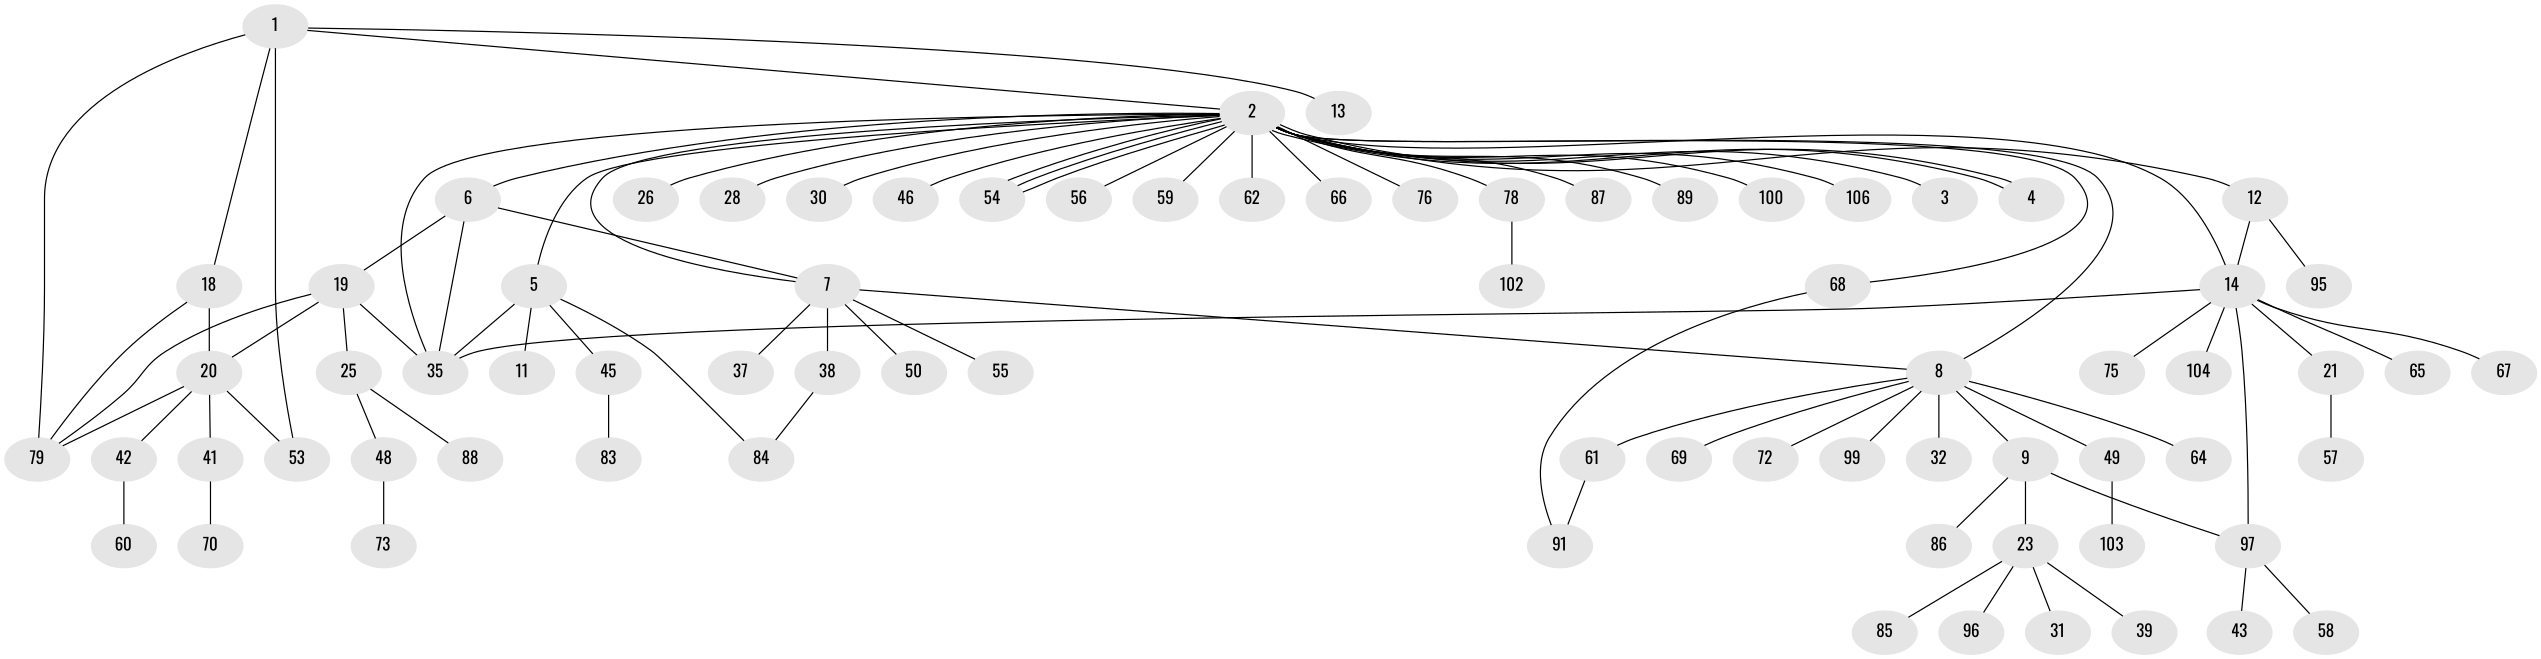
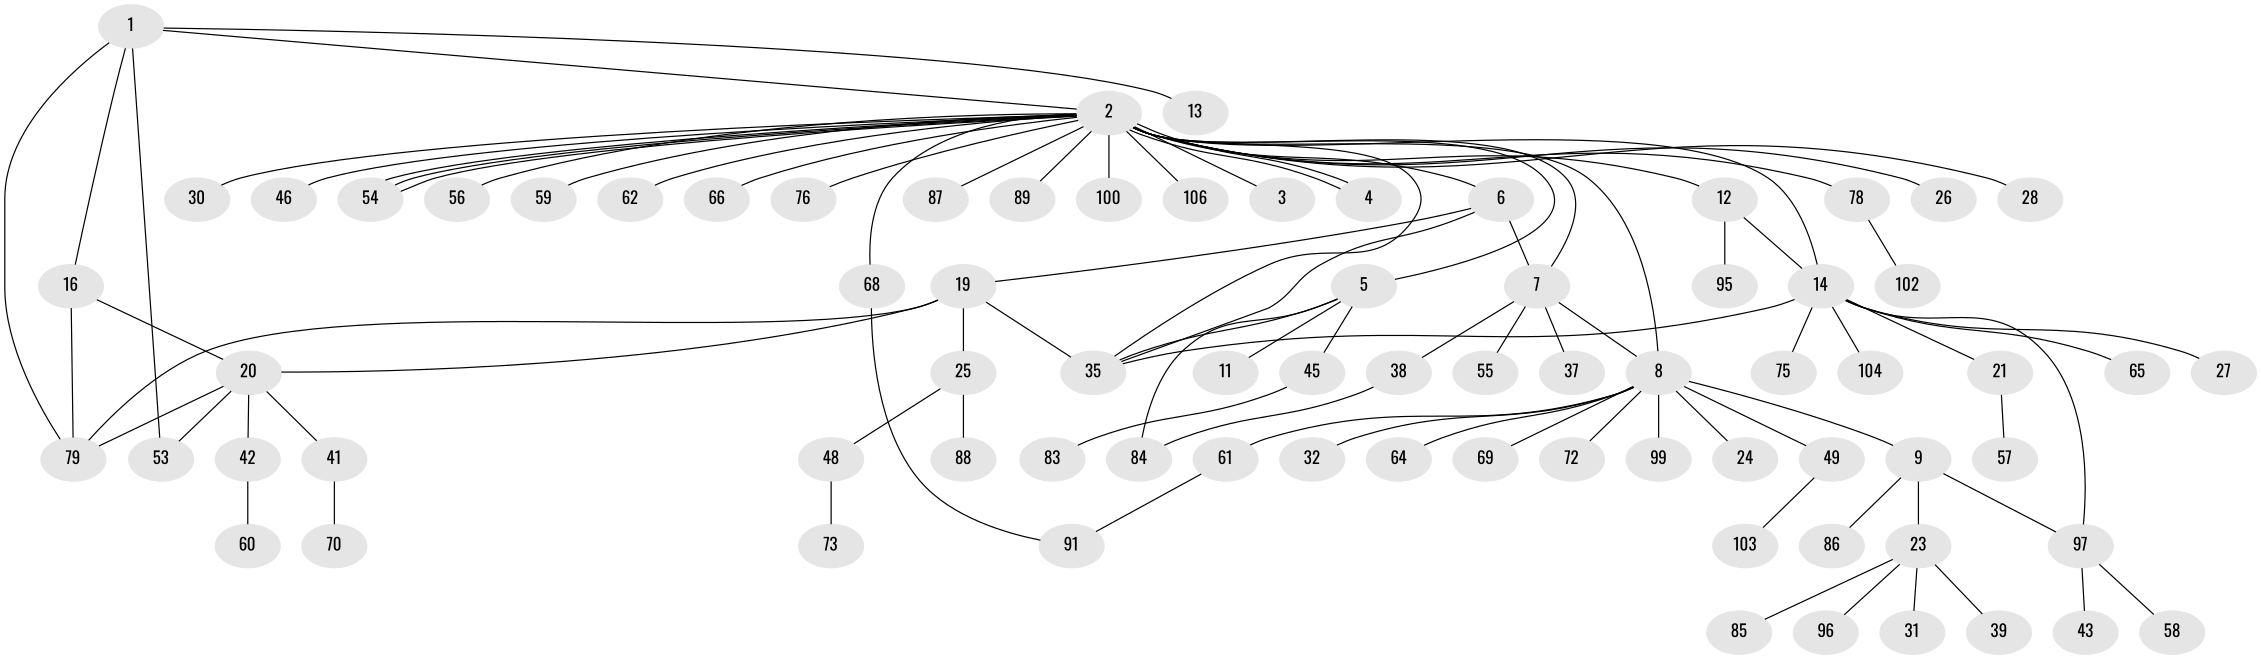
(209, 286) -> (71, 286)
(914, 373) -> none
(2504, 373) -> (2224, 373)
none -> (1745, 459)
